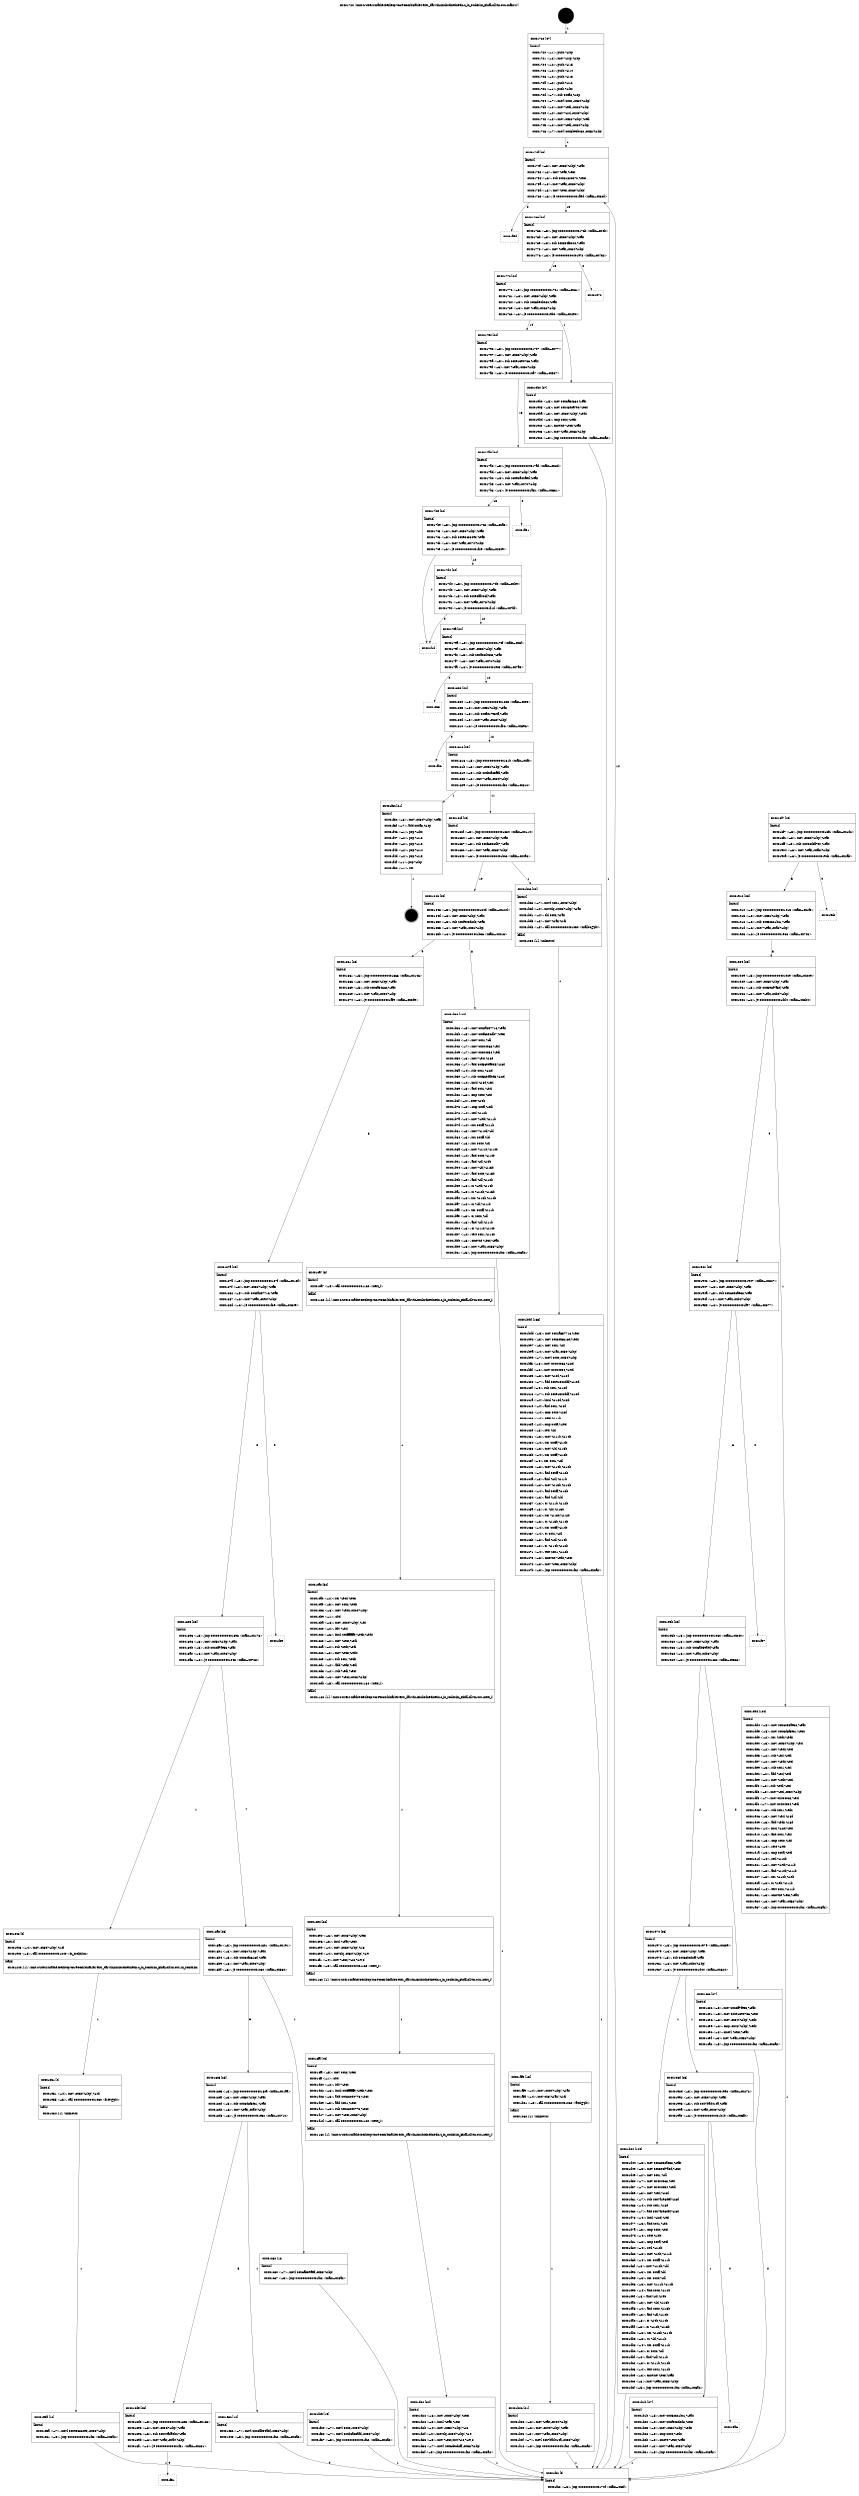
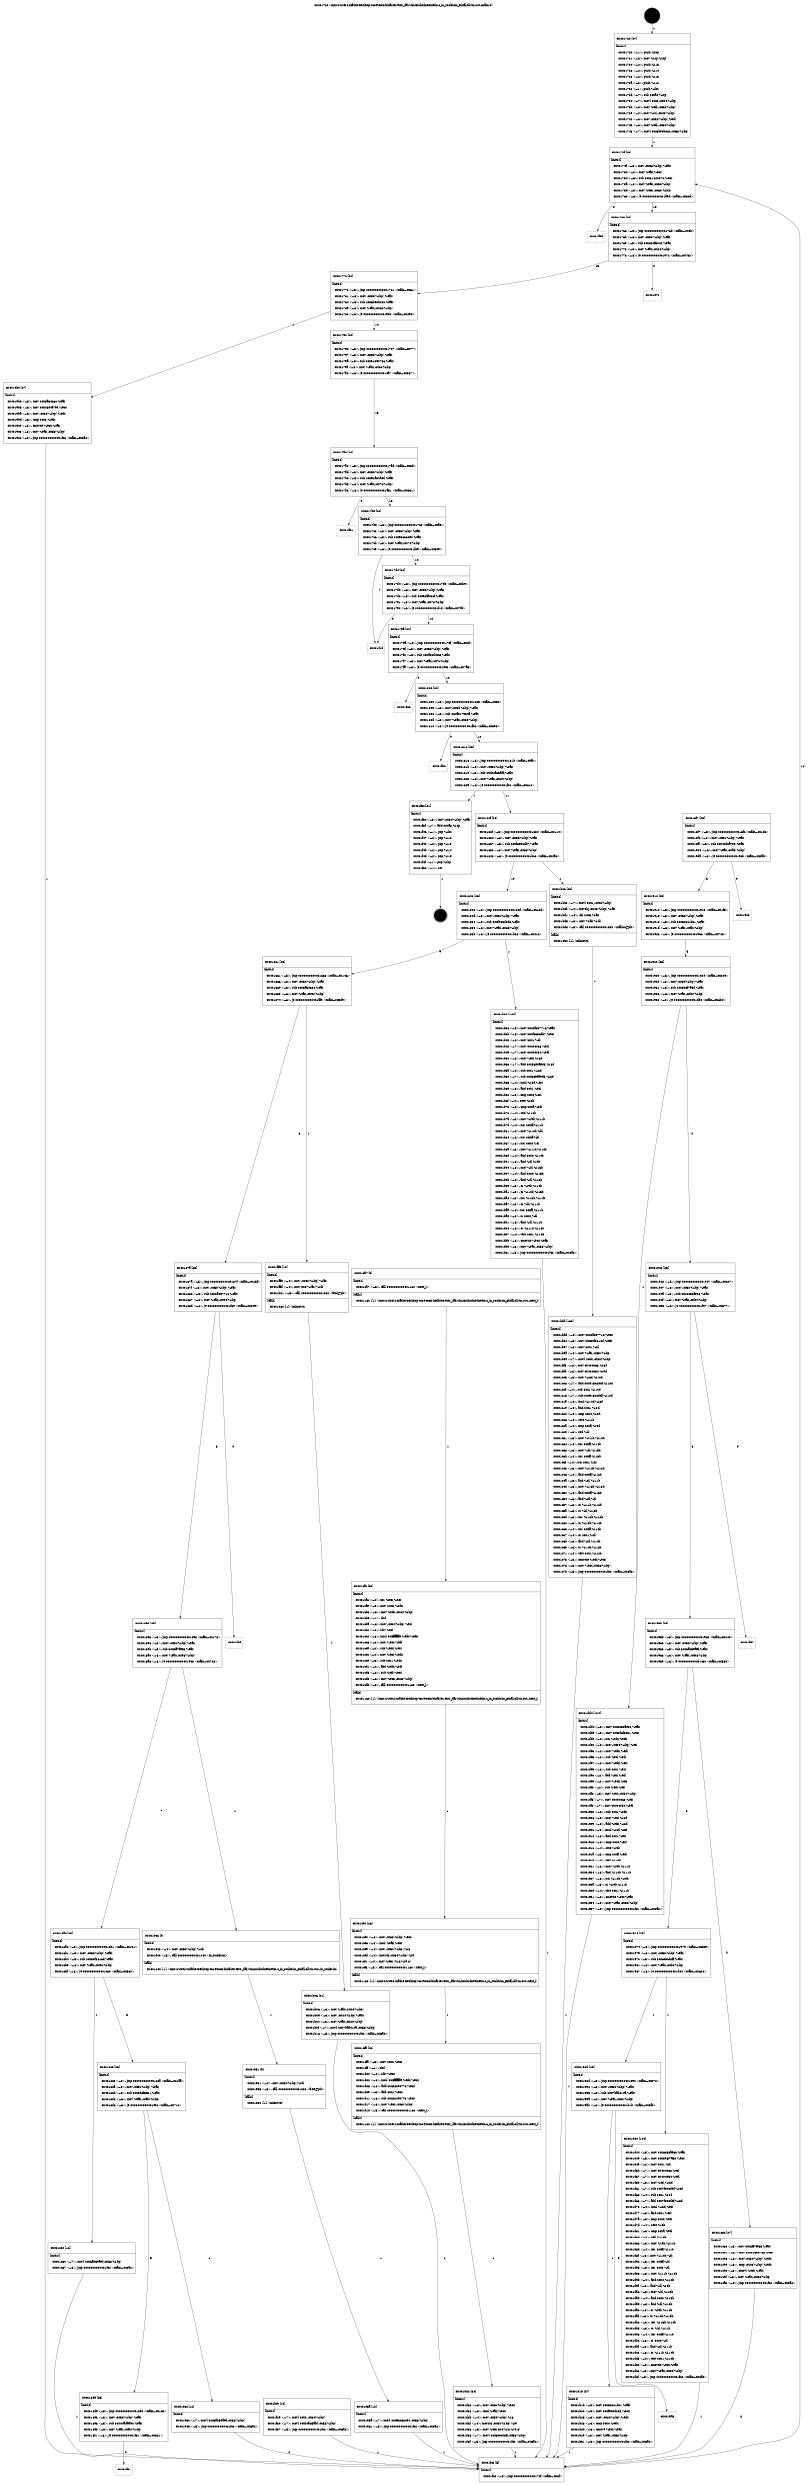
(472, 952) -> (508, 952)
none -> (307, 1133)
